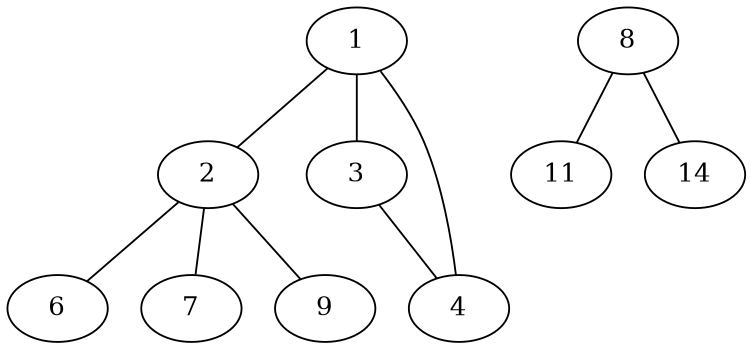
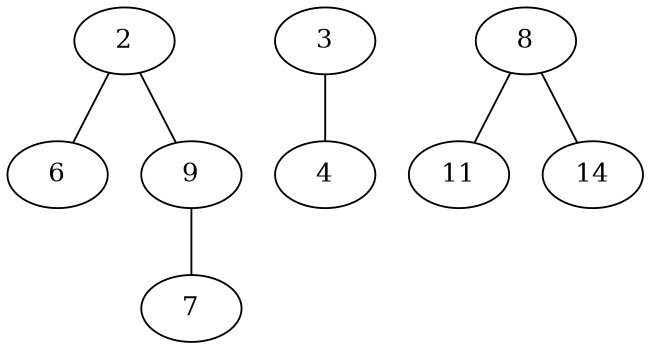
(357, 41) -> none
(200, 241) -> (191, 242)
